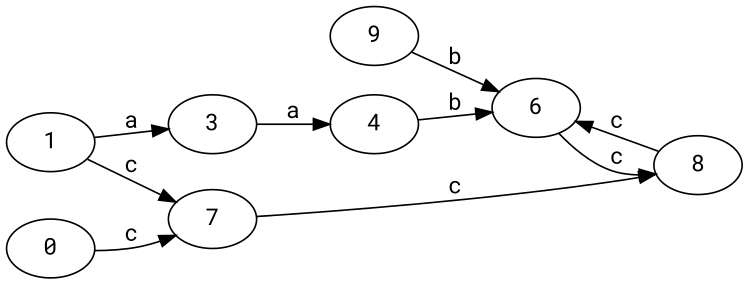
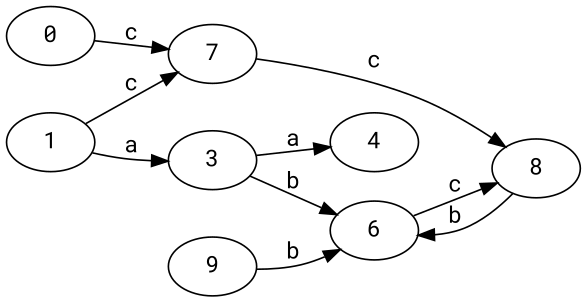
(447, 117) -> (286, 192)
(617, 122) -> (455, 217)
